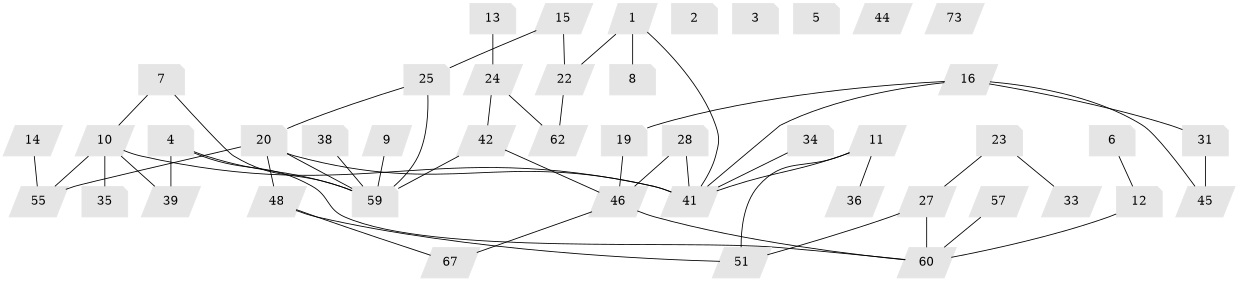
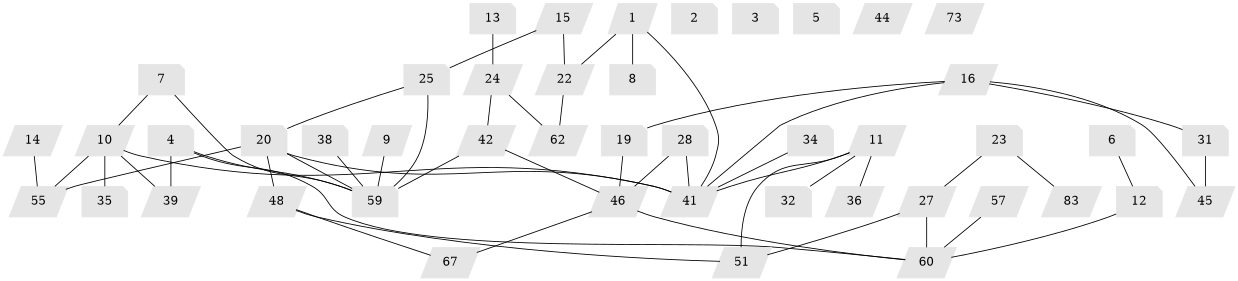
none -> (789, 202)
(1072, 202) -> (1072, 202)
